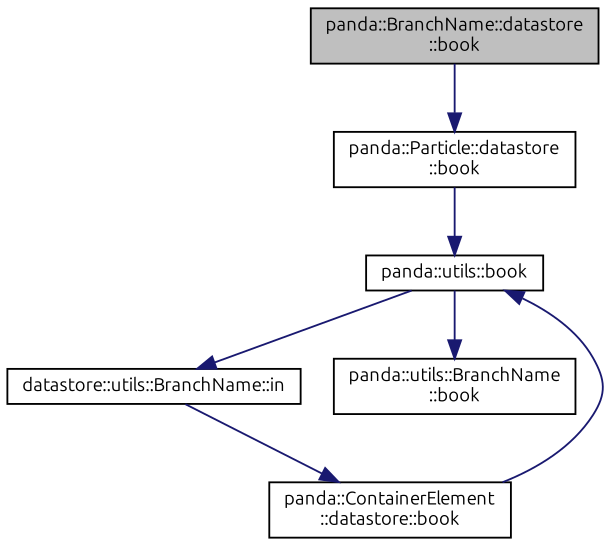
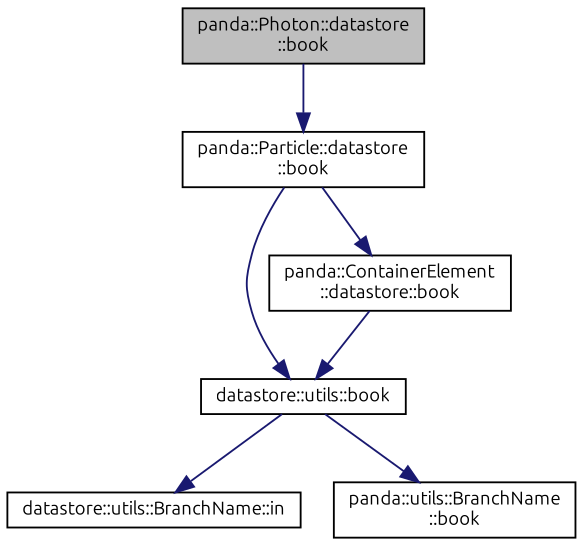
(455, 36) -> (303, 36)
(455, 273) -> (303, 397)
(254, 439) -> (341, 214)
